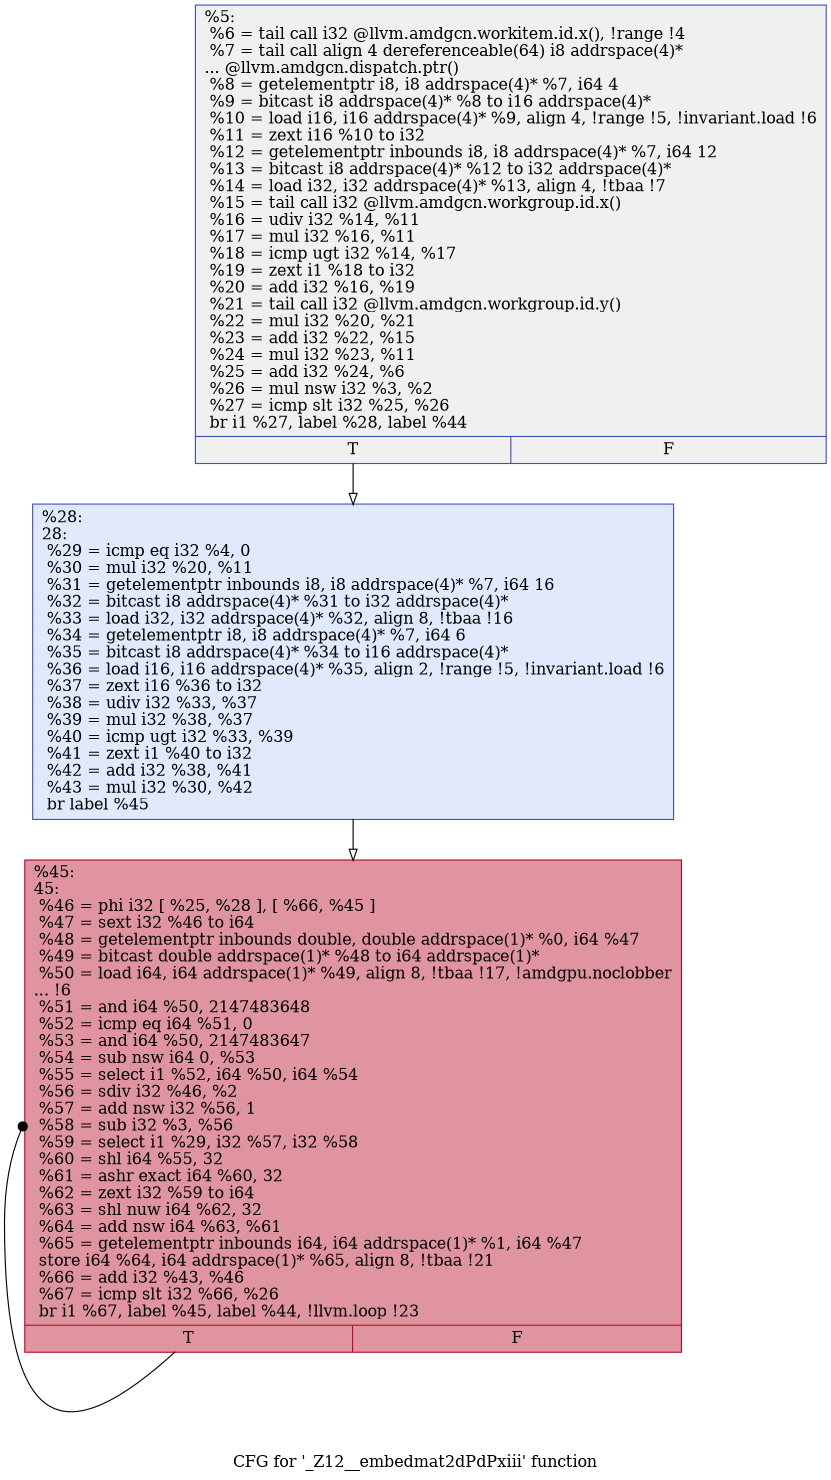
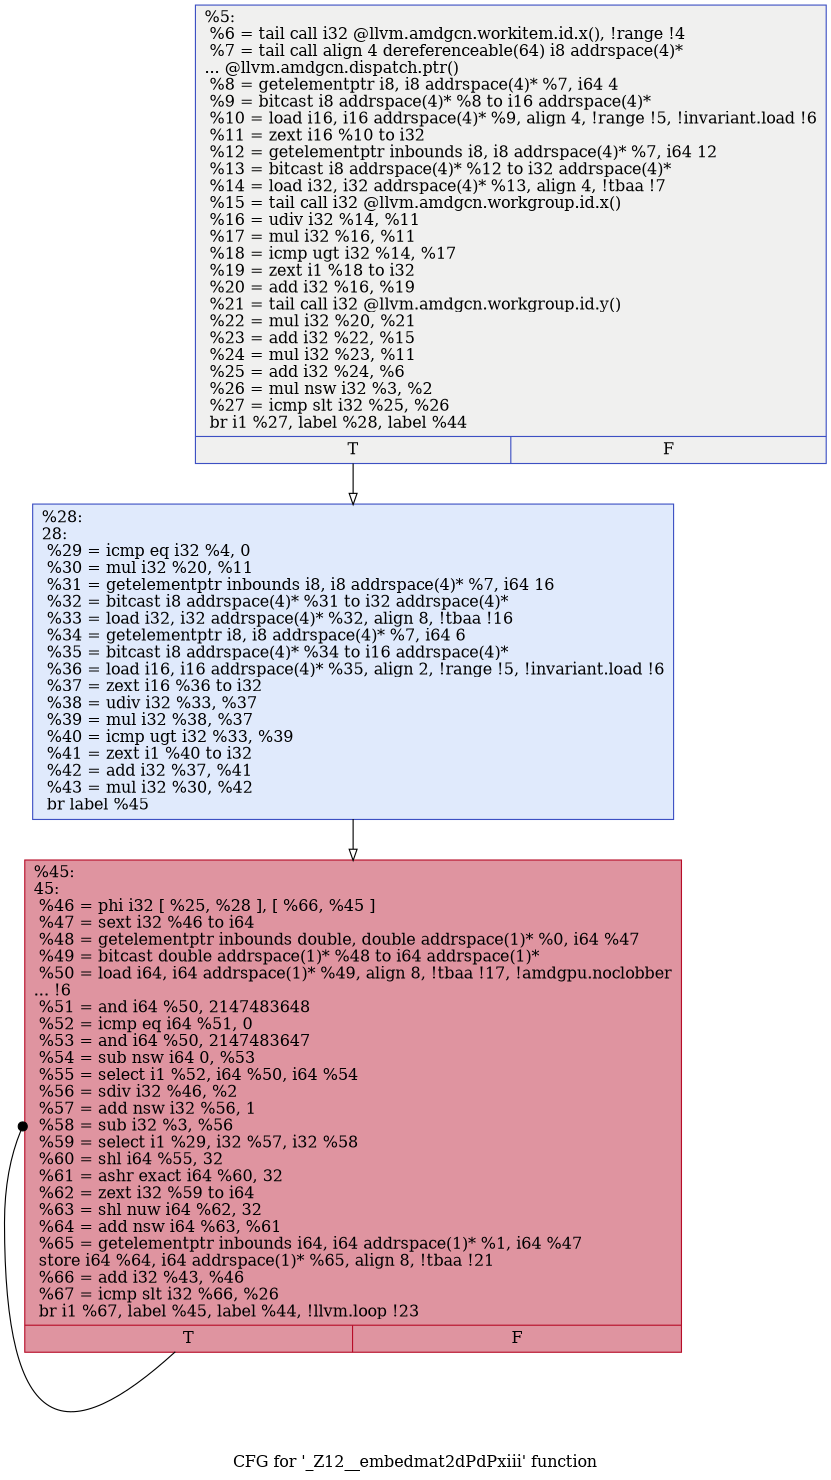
(147, 771) -> (147, 771)
